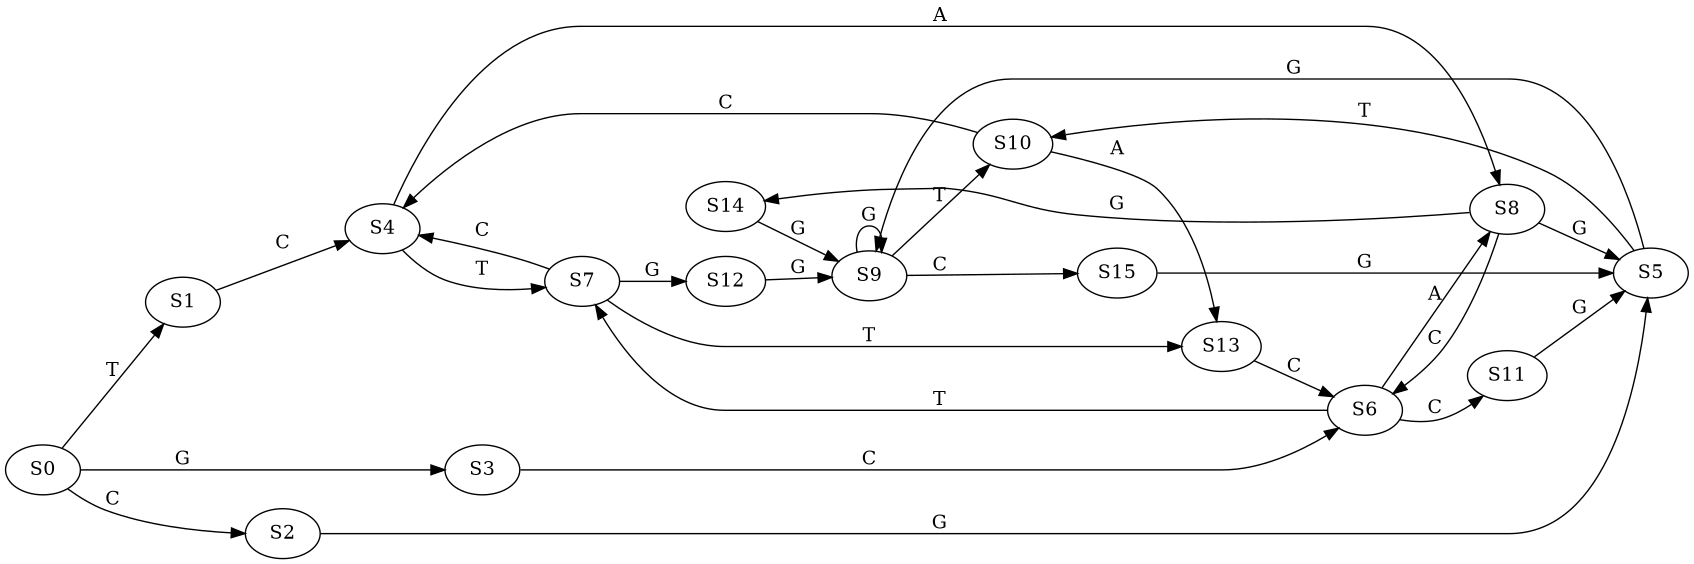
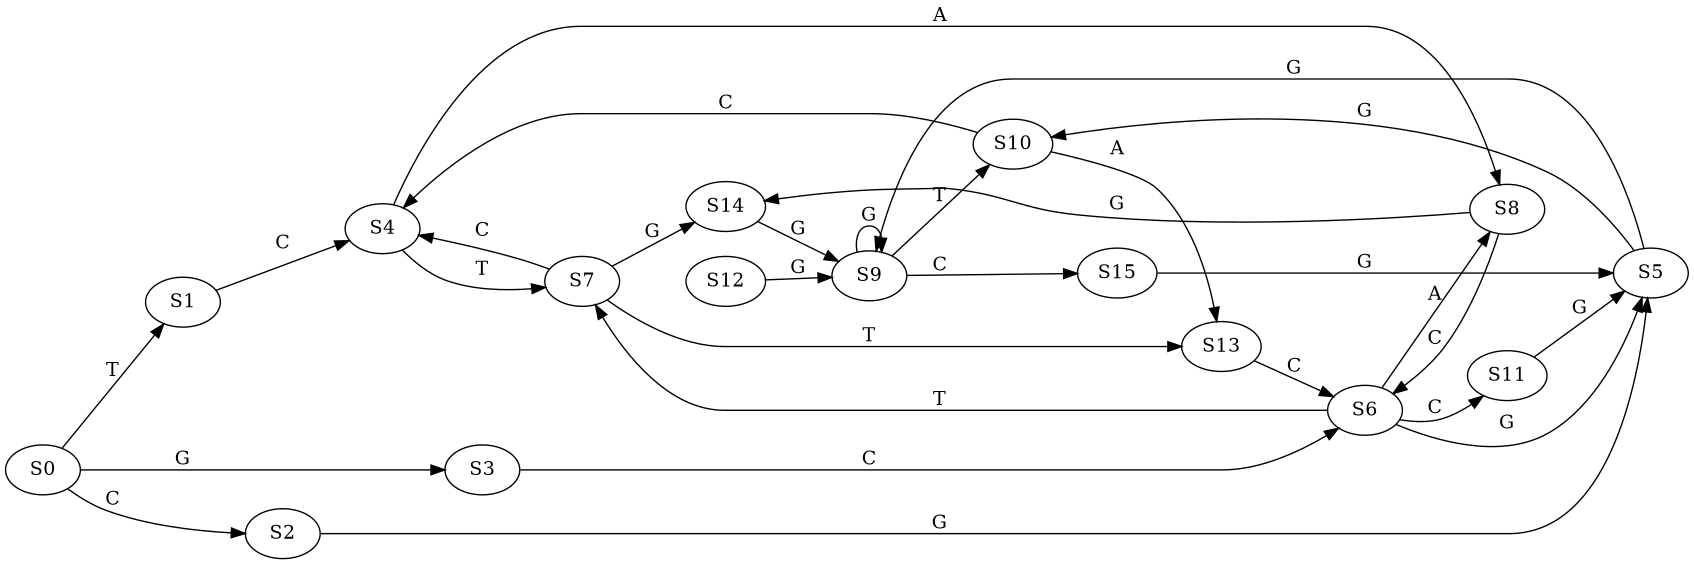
(1365, 112) -> (1365, 112)
(1573, 238) -> (1547, 434)
(646, 281) -> (647, 248)
